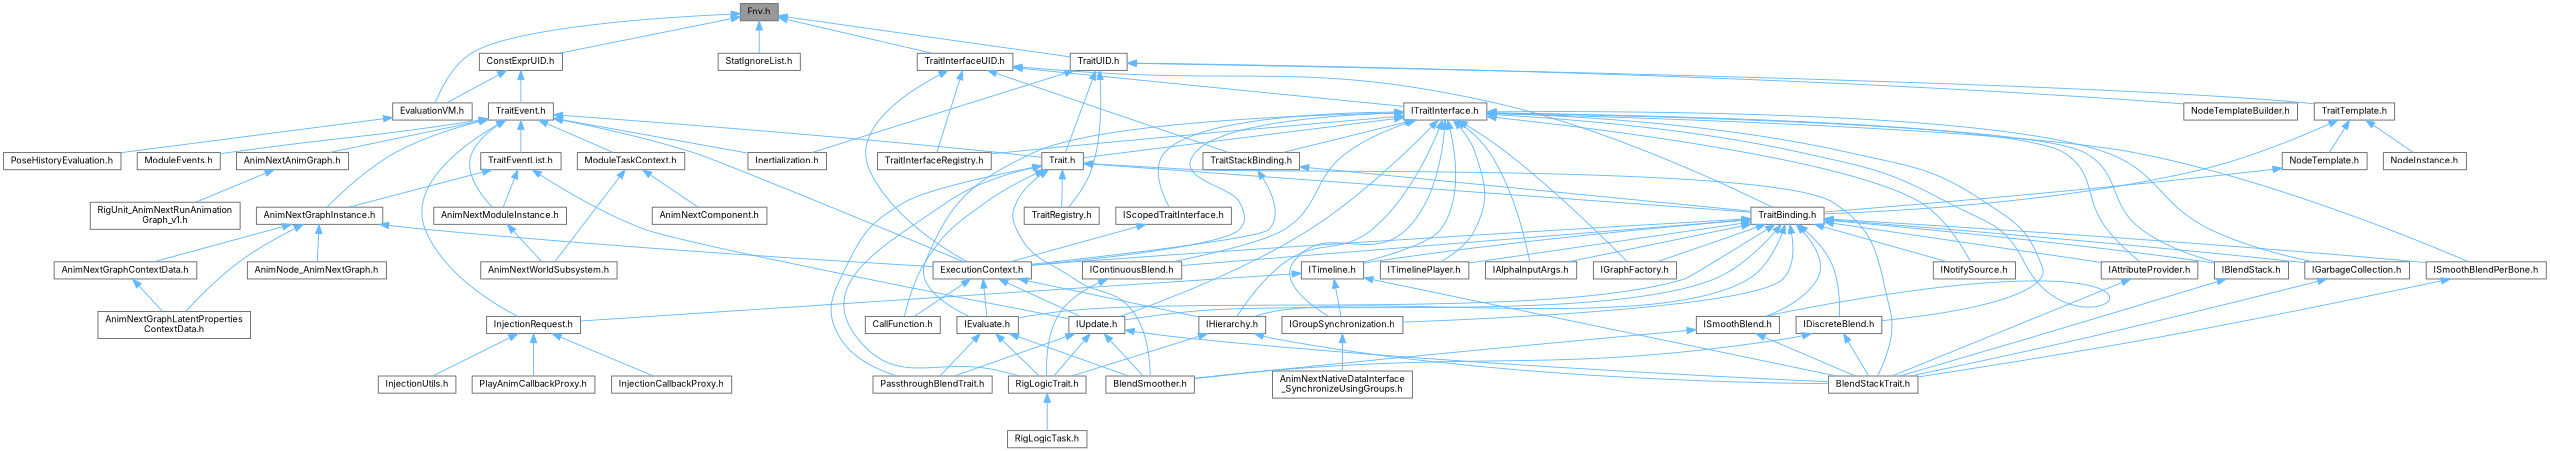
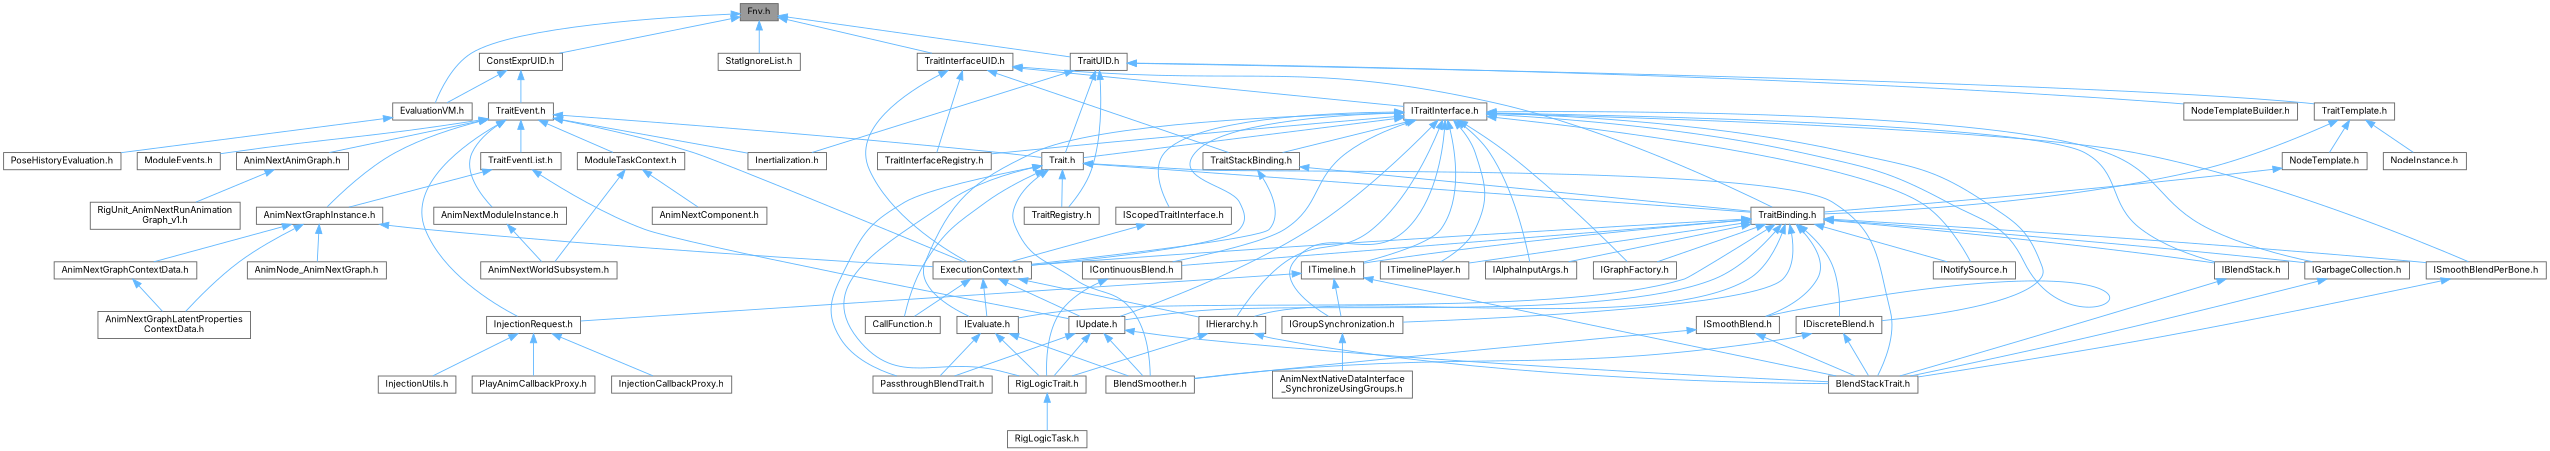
(509, 193) -> none
(2150, 270) -> none
